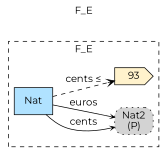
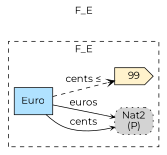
(134, 76) -> (134, 76)
(33, 101) -> (33, 101)
